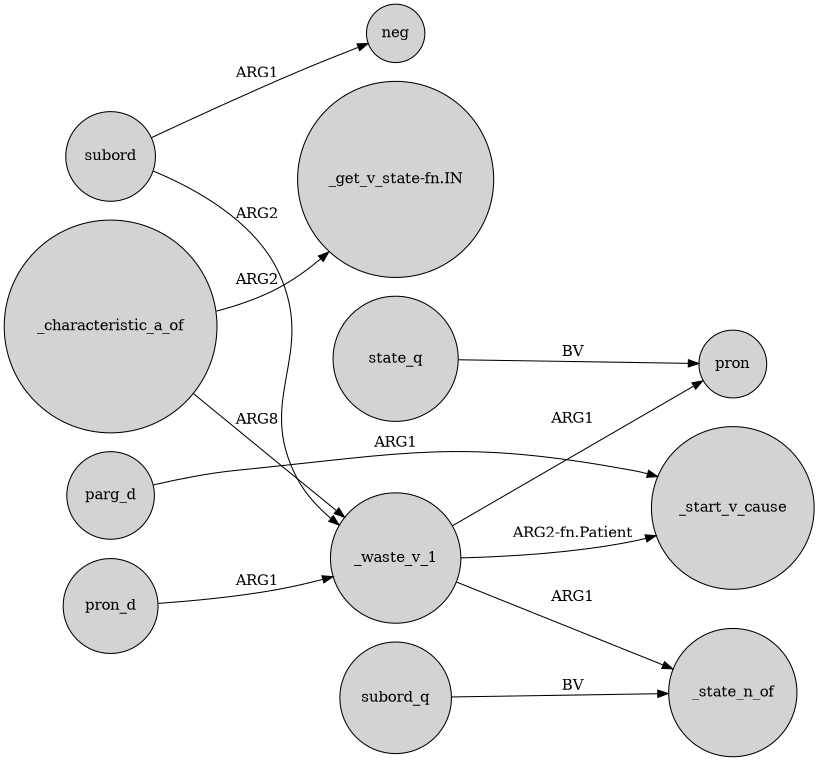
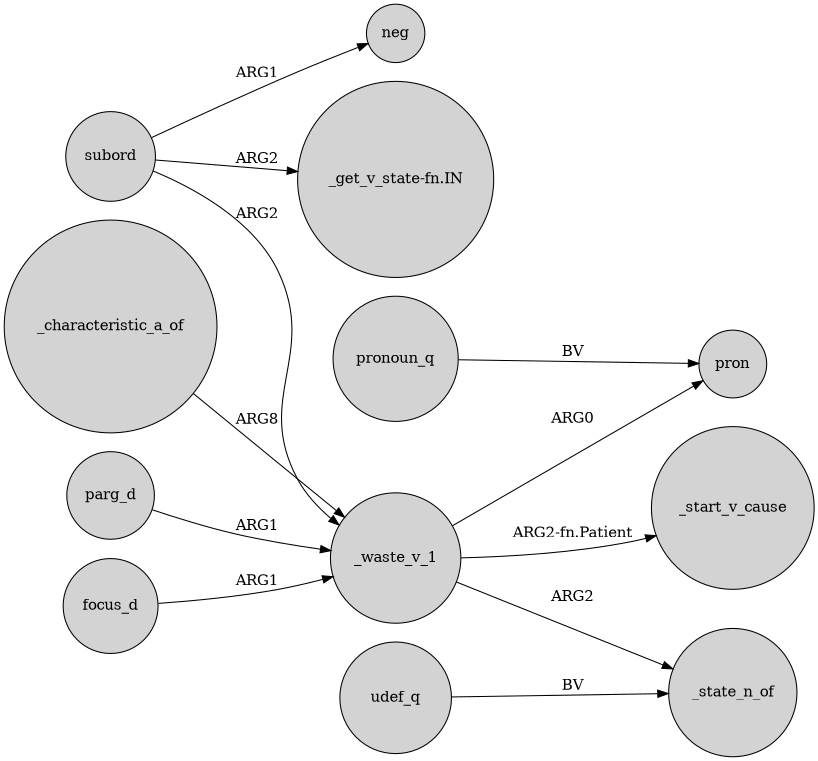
(272, 291) -> (221, 165)
(396, 359) -> (396, 359)
(573, 419) -> (573, 419)
(400, 454) -> (235, 534)
(573, 597) -> (573, 597)
(111, 606) -> (111, 606)
(396, 698) -> (396, 698)
